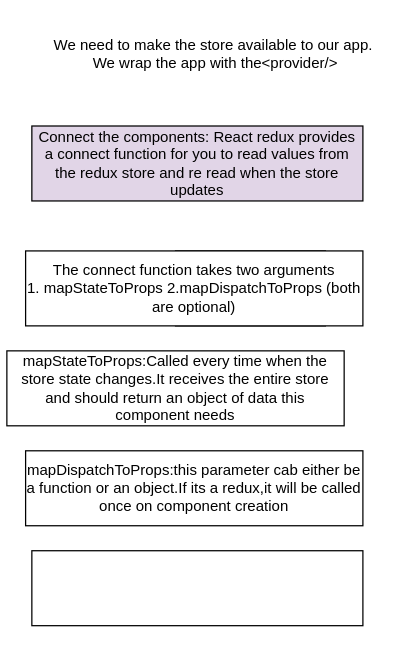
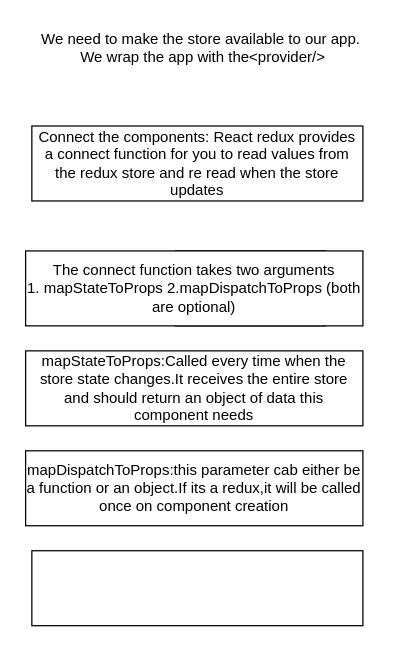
(213, 63) -> (201, 57)
(198, 163) -> (198, 163)
(176, 388) -> (194, 388)
